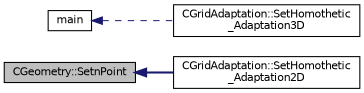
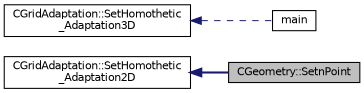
(138, 21) -> (237, 21)
(160, 72) -> (215, 72)
